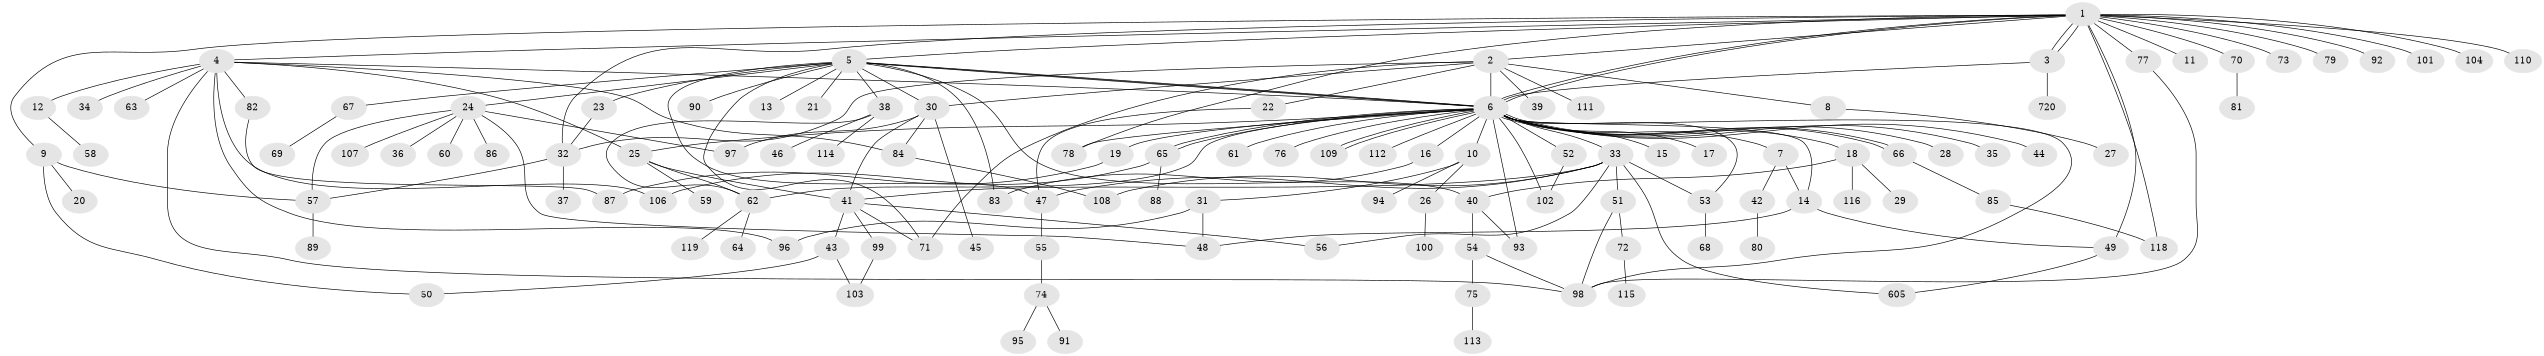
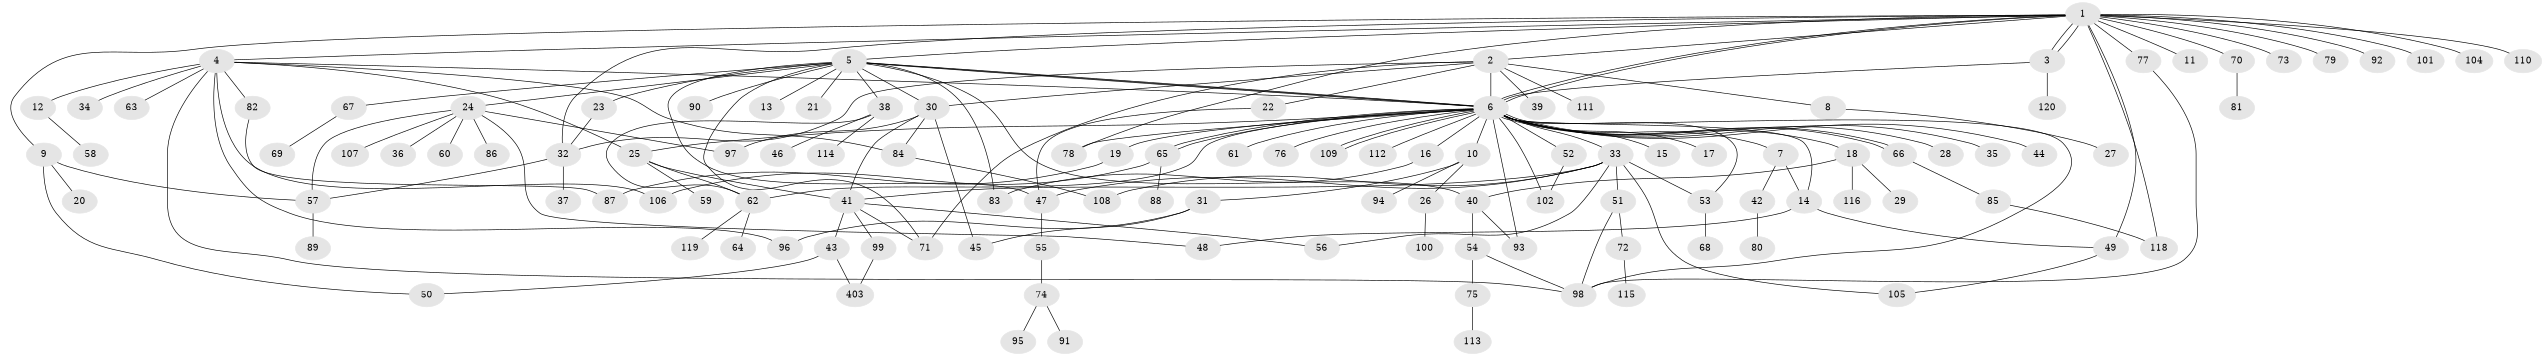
(2047, 108) -> (2047, 108)
(1203, 225) -> (1046, 232)
(855, 295) -> (855, 295)
(1897, 295) -> (1897, 295)
